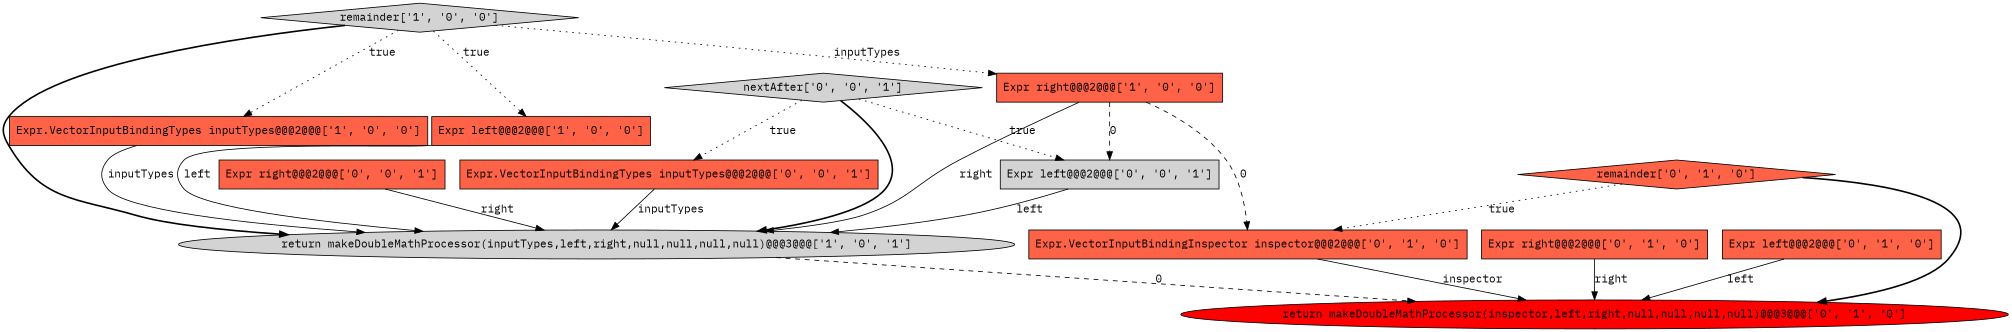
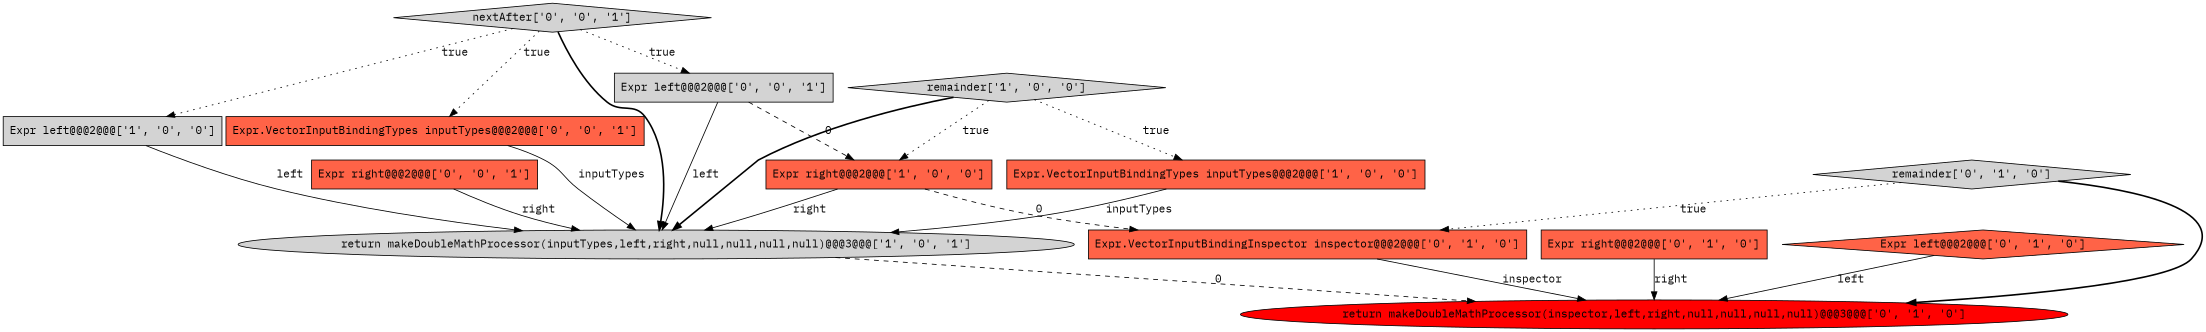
(867, 53) -> (976, 131)
(477, 71) -> (343, 72)
(1110, 127) -> (798, 129)
(541, 131) -> (113, 131)
(1677, 175) -> (1972, 175)
(1832, 244) -> (1983, 244)
